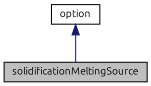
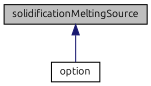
(76, 49) -> (76, 49)
